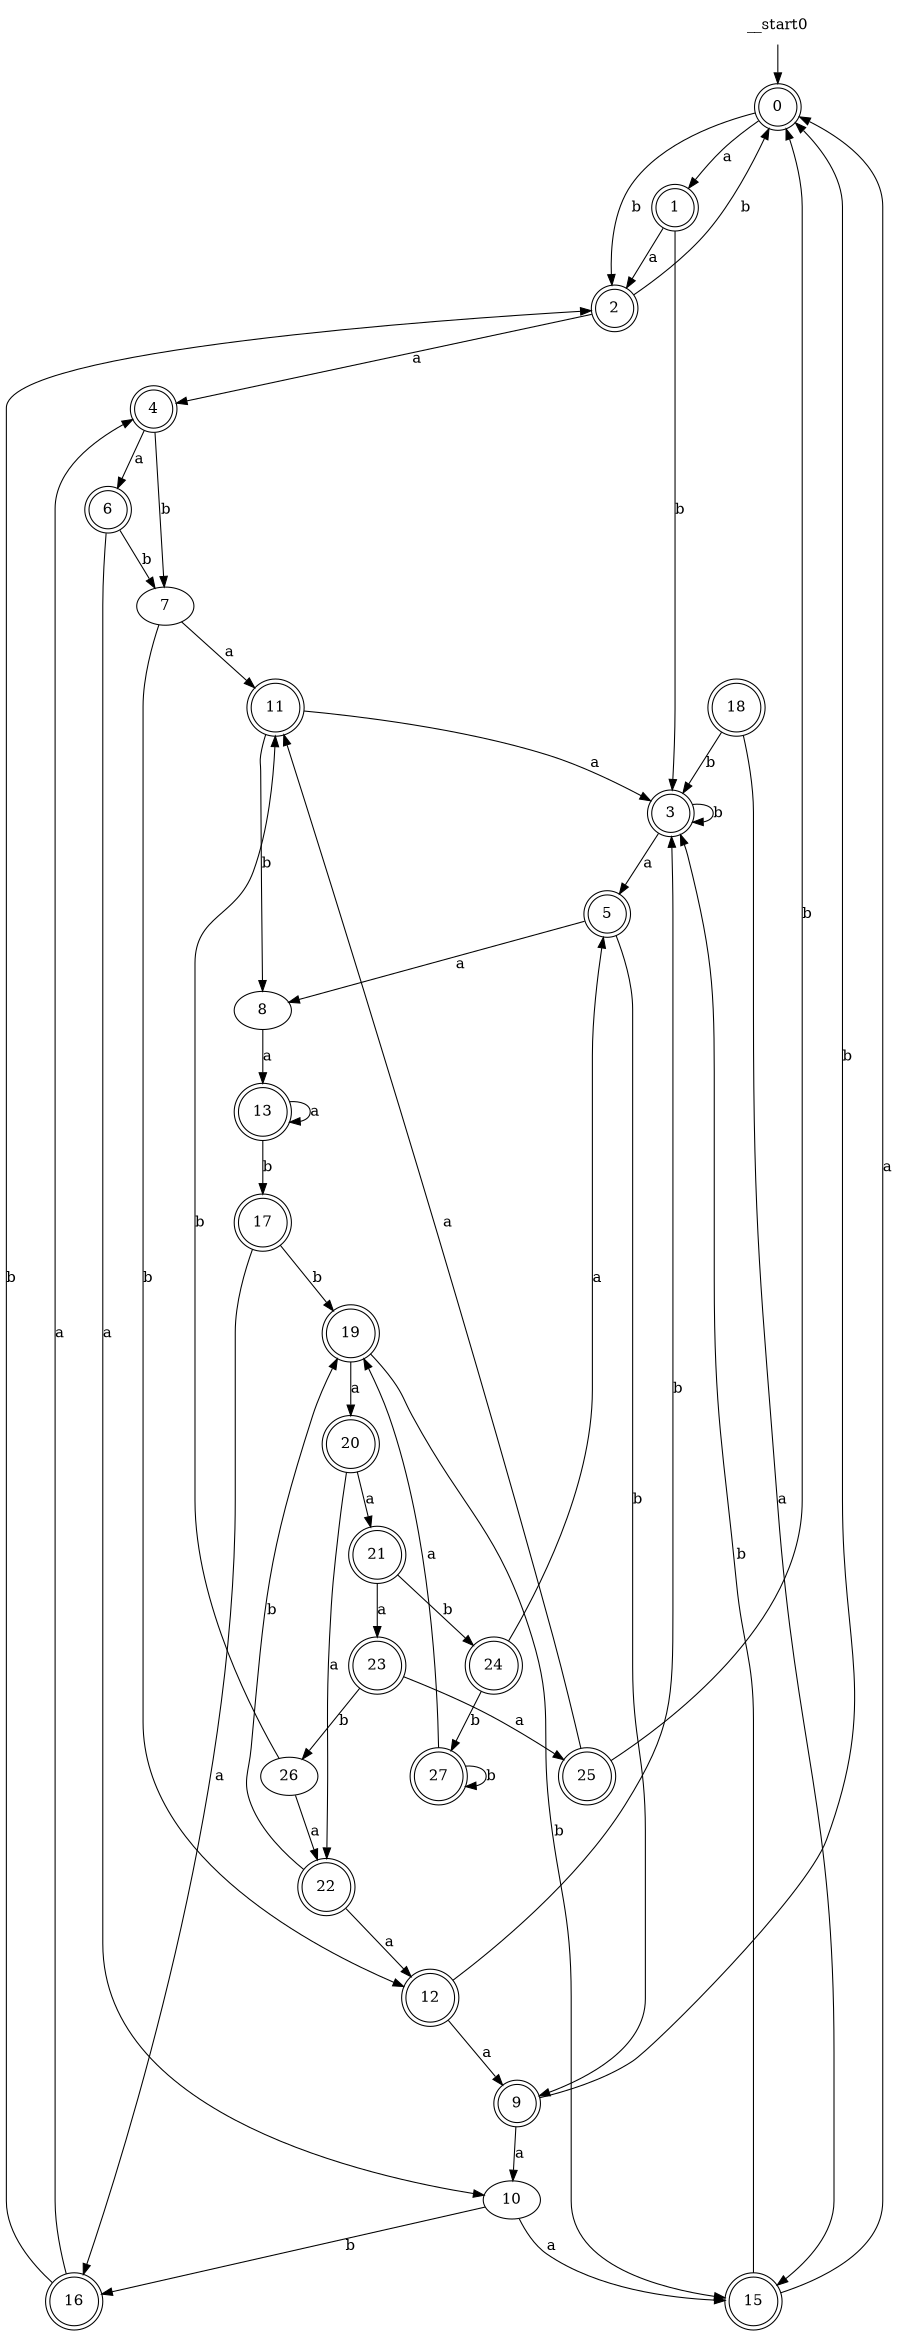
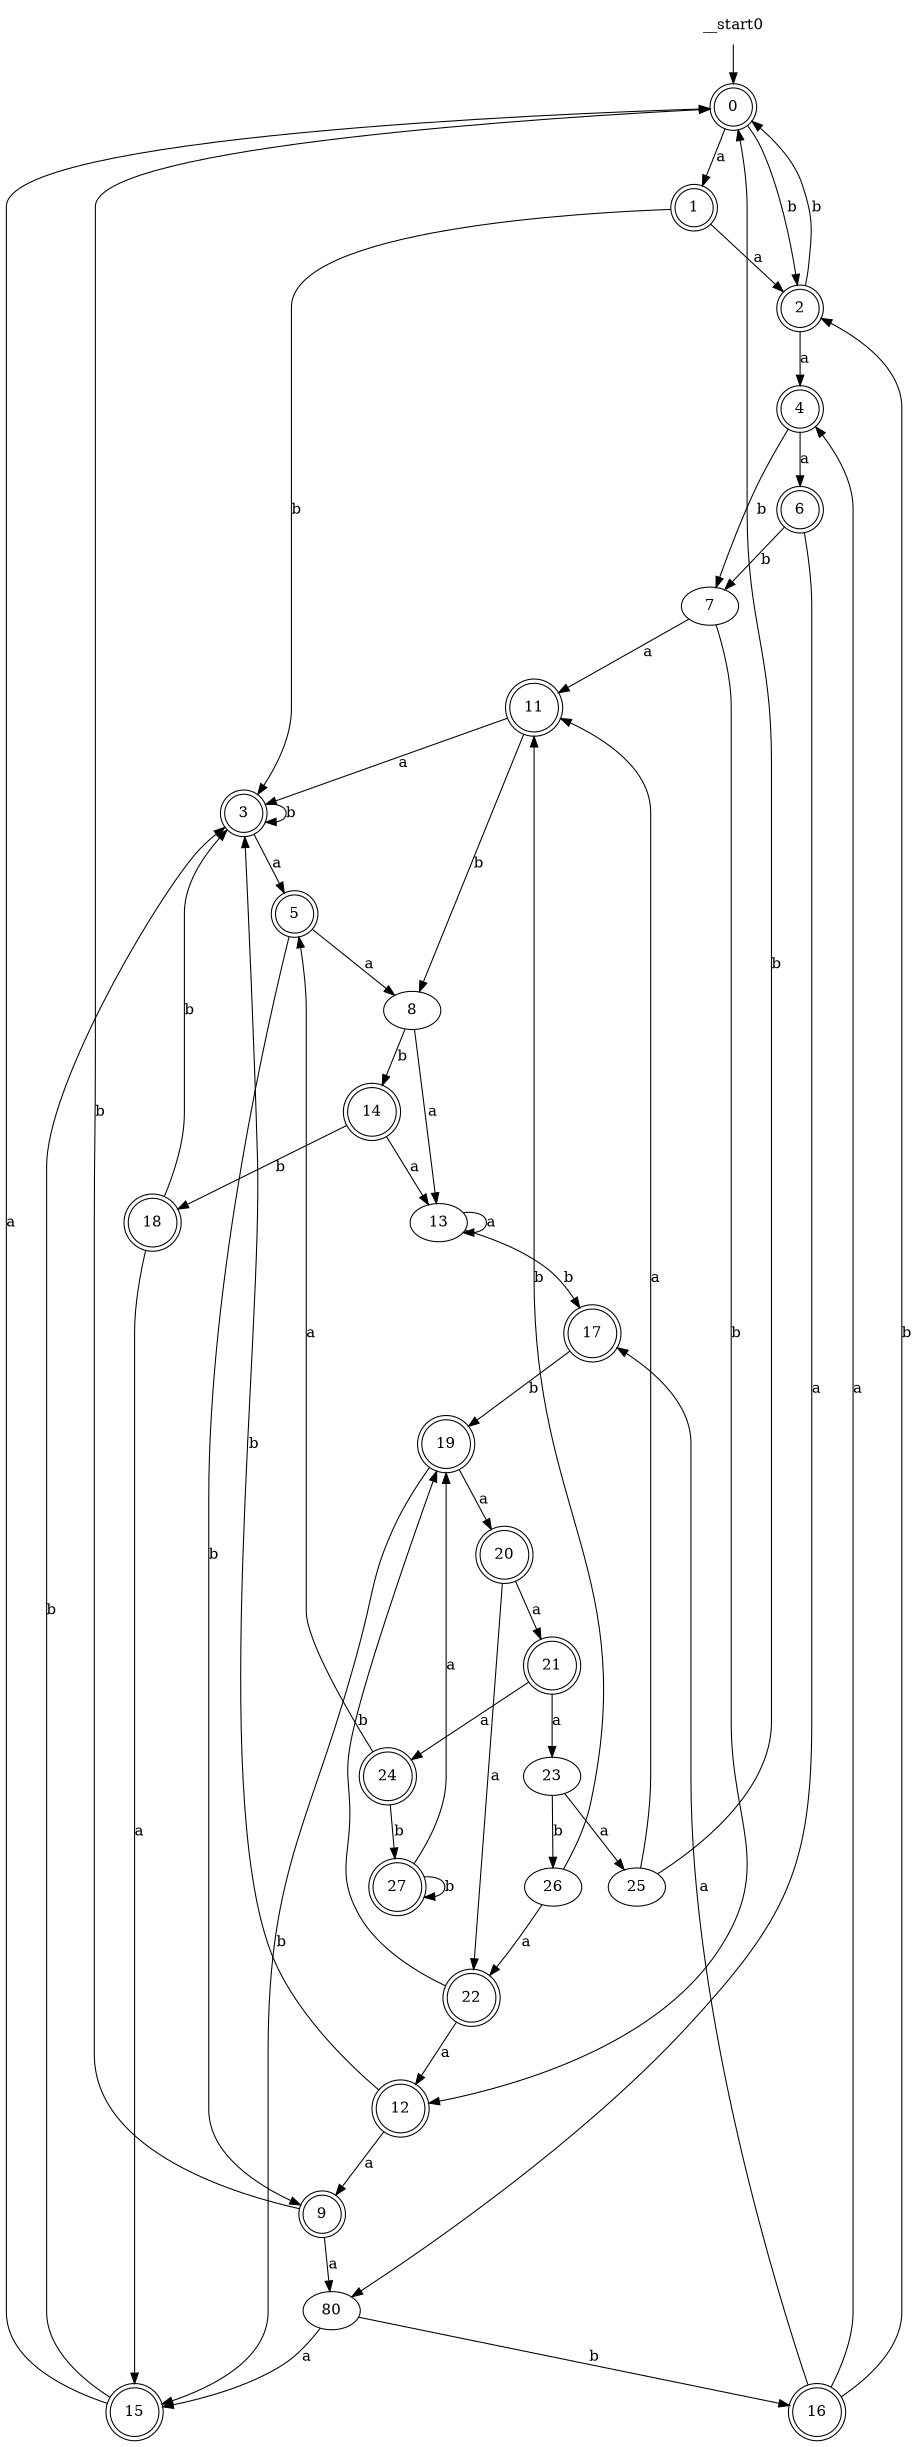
(263, 1112) -> (439, 1223)
none -> (372, 1112)
(448, 1610) -> (485, 1721)
(377, 1666) -> (552, 1776)
(212, 1763) -> (695, 1864)
(587, 1776) -> (637, 1887)
(512, 2200) -> (332, 2311)
